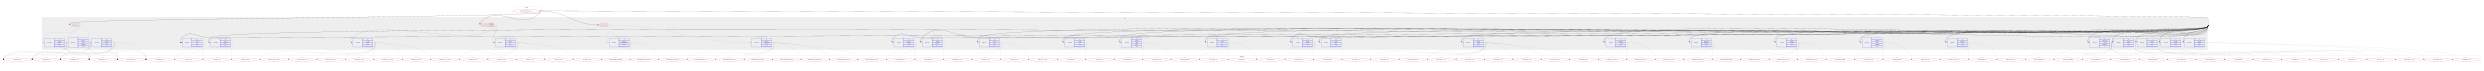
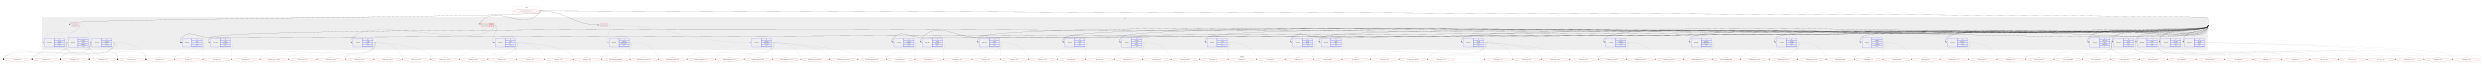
(1470, 60) -> none
